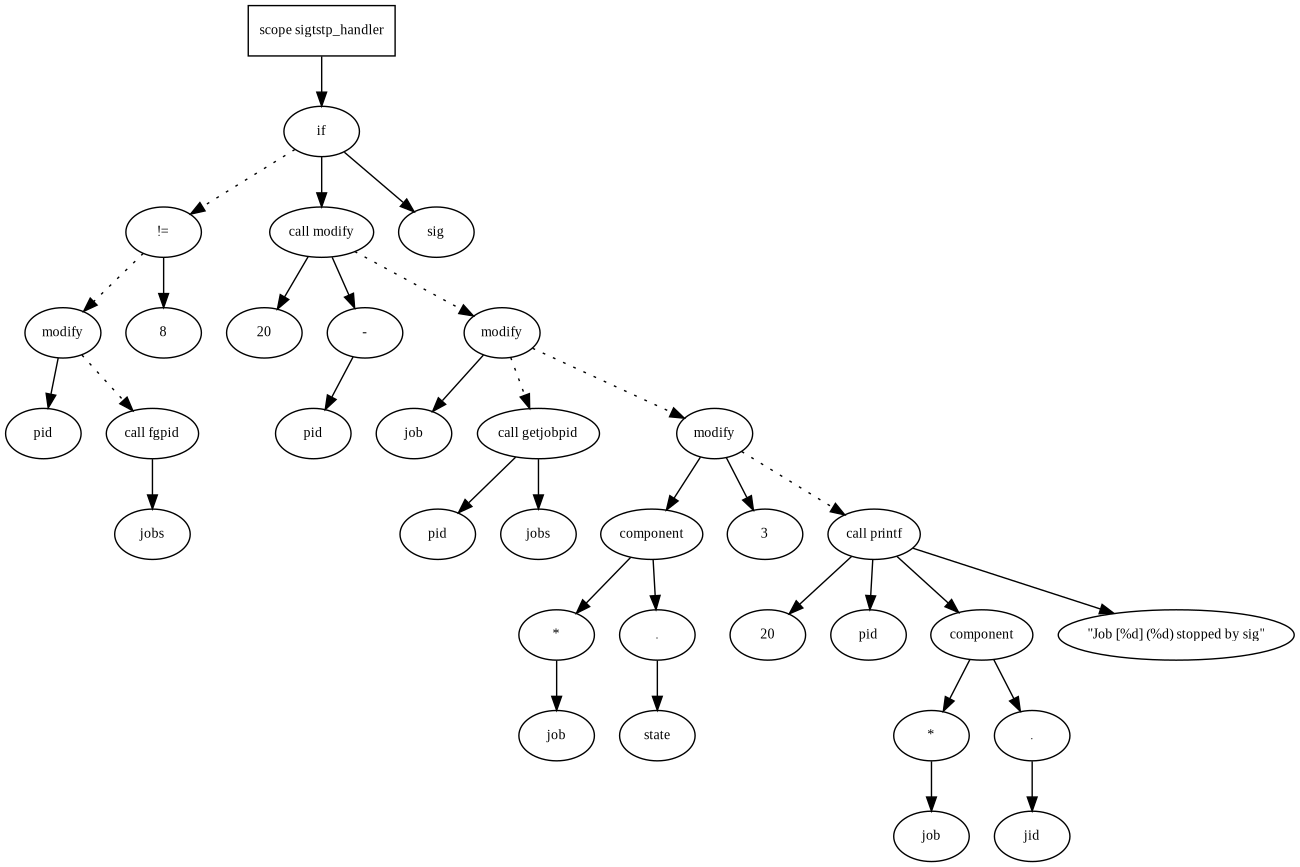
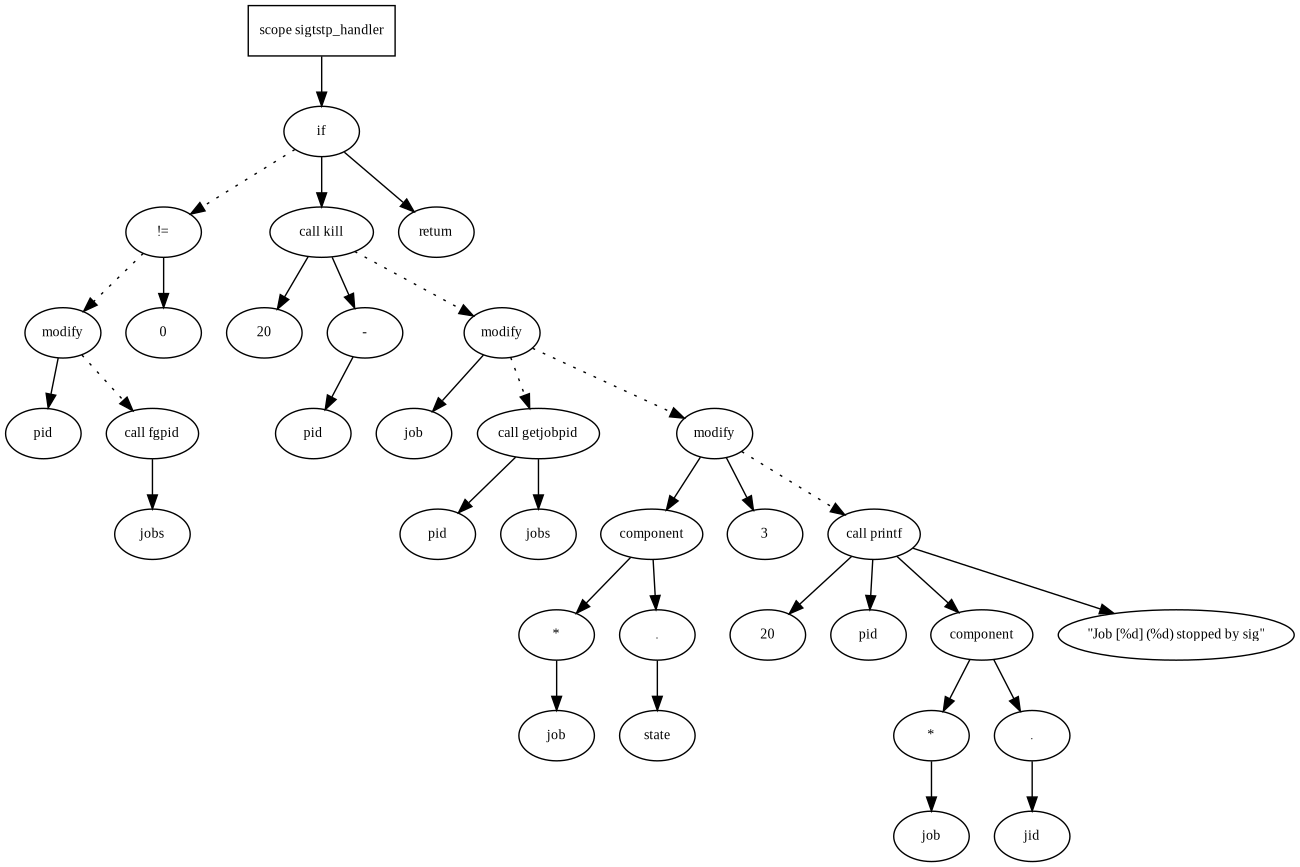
(322, 232) -> (322, 232)
(436, 232) -> (436, 232)
(164, 333) -> (164, 333)
